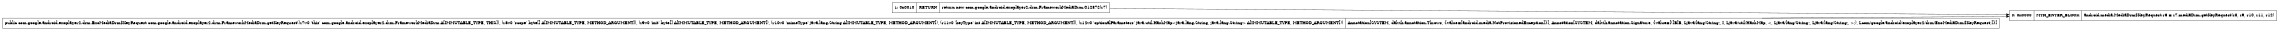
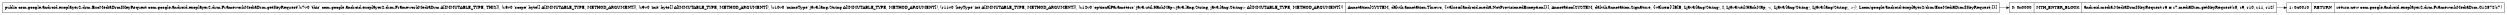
(1558, 12) -> (2280, 8)
